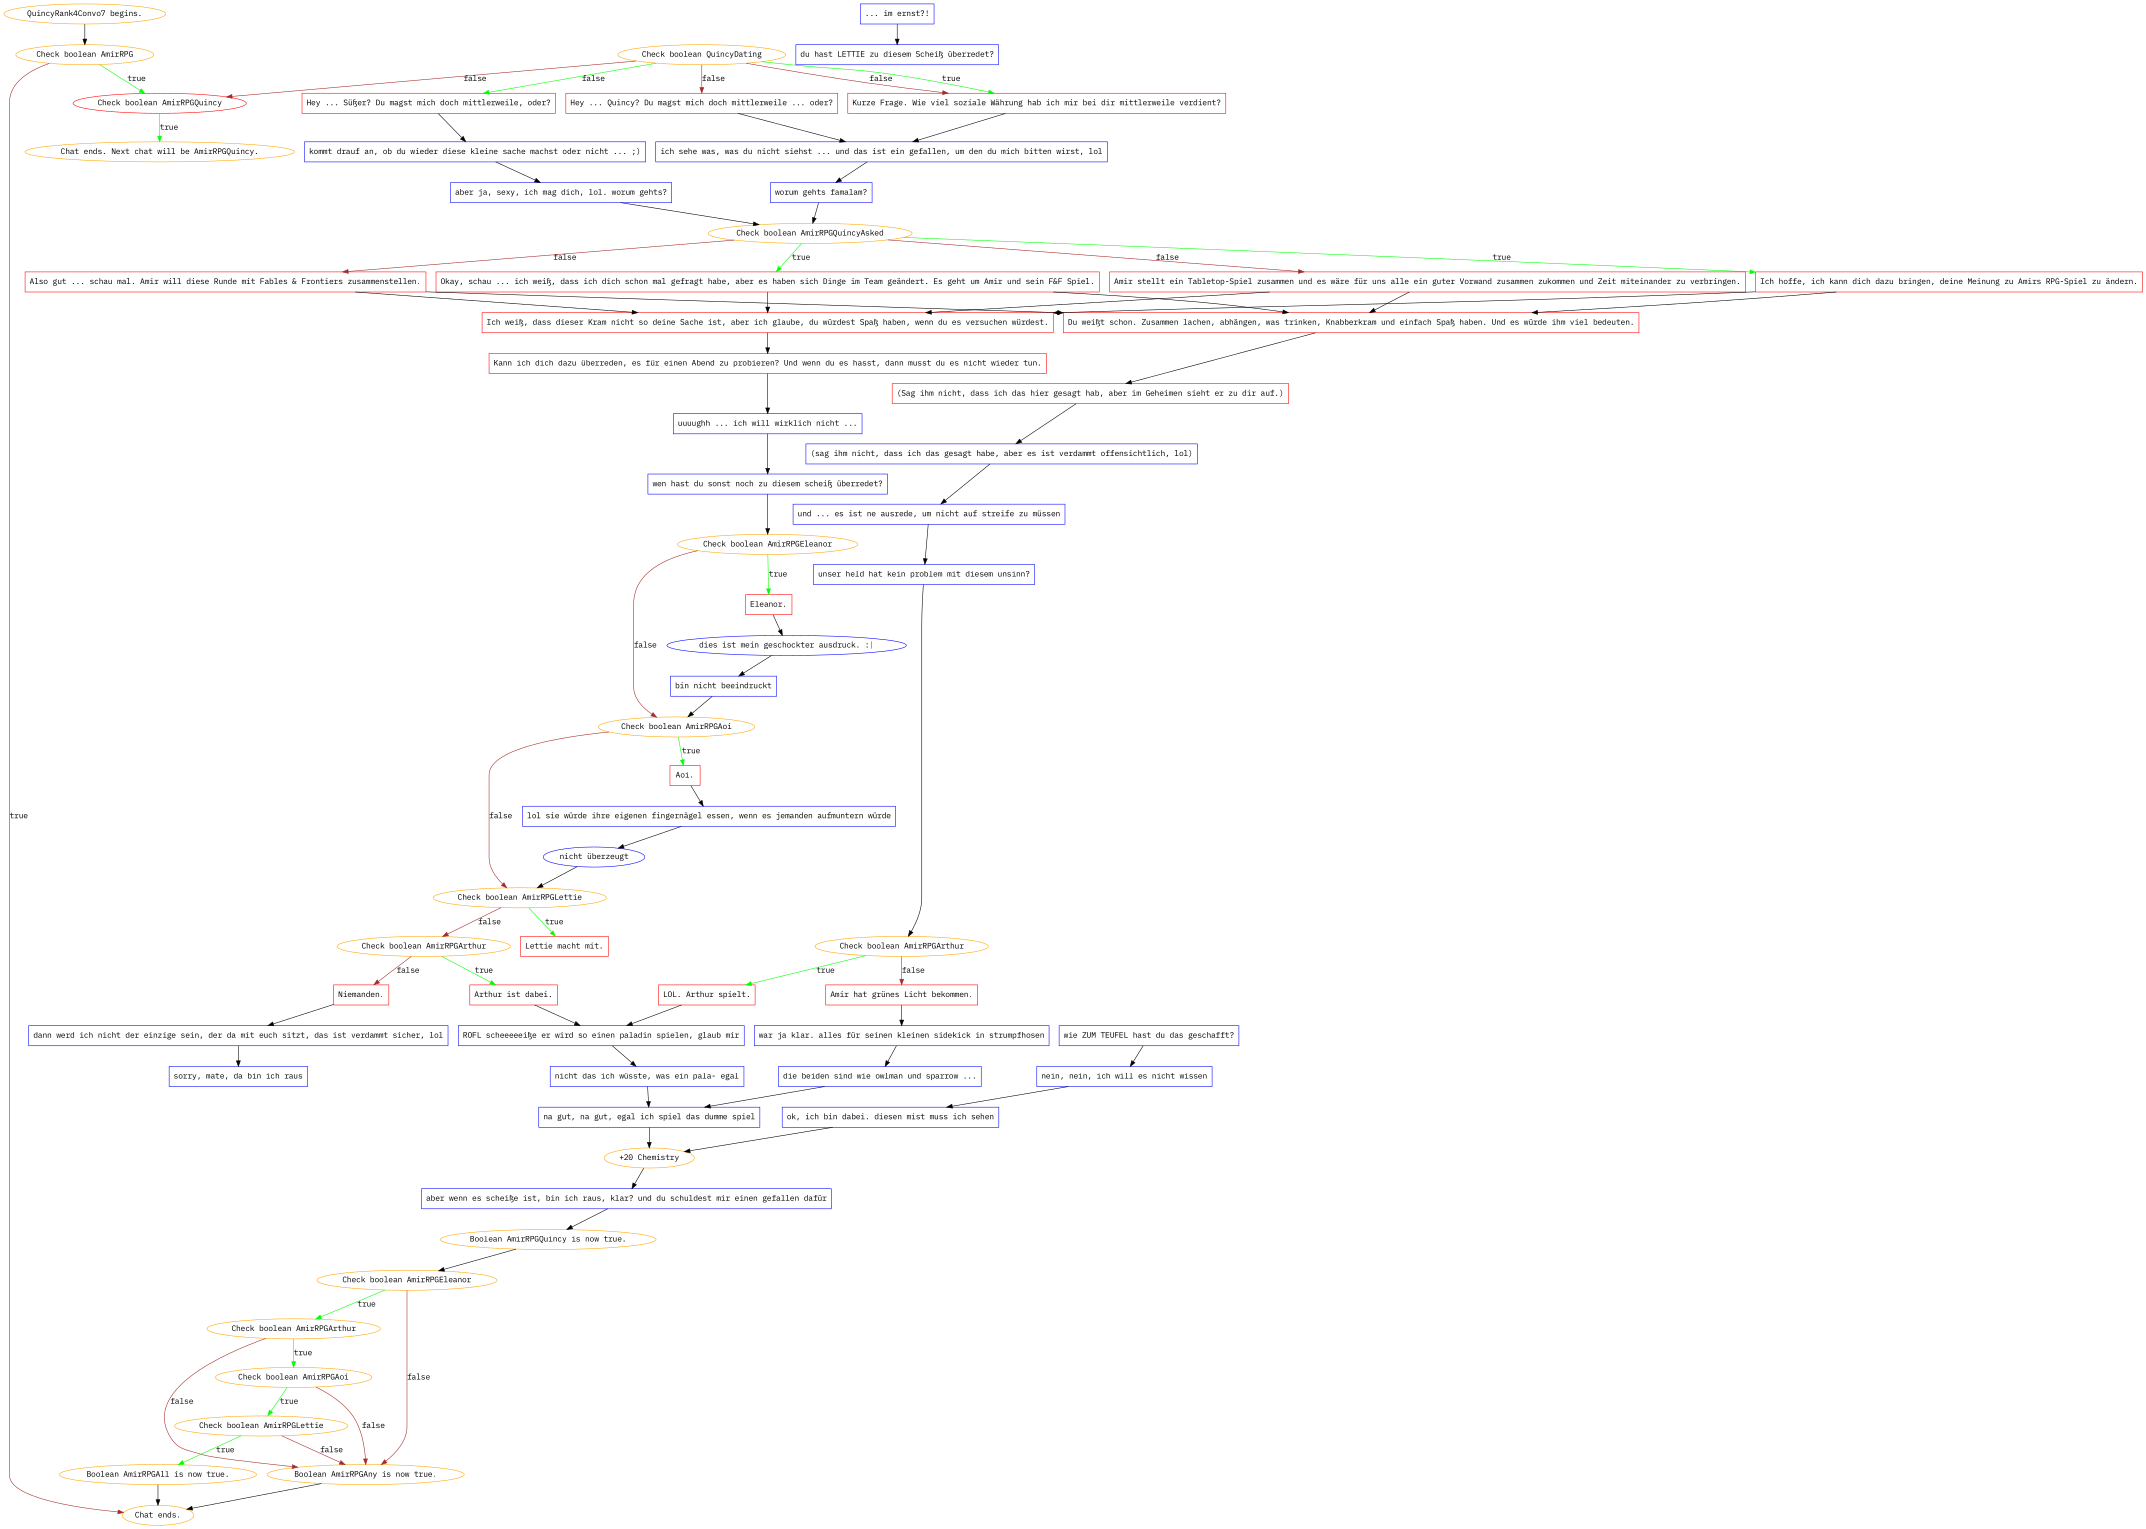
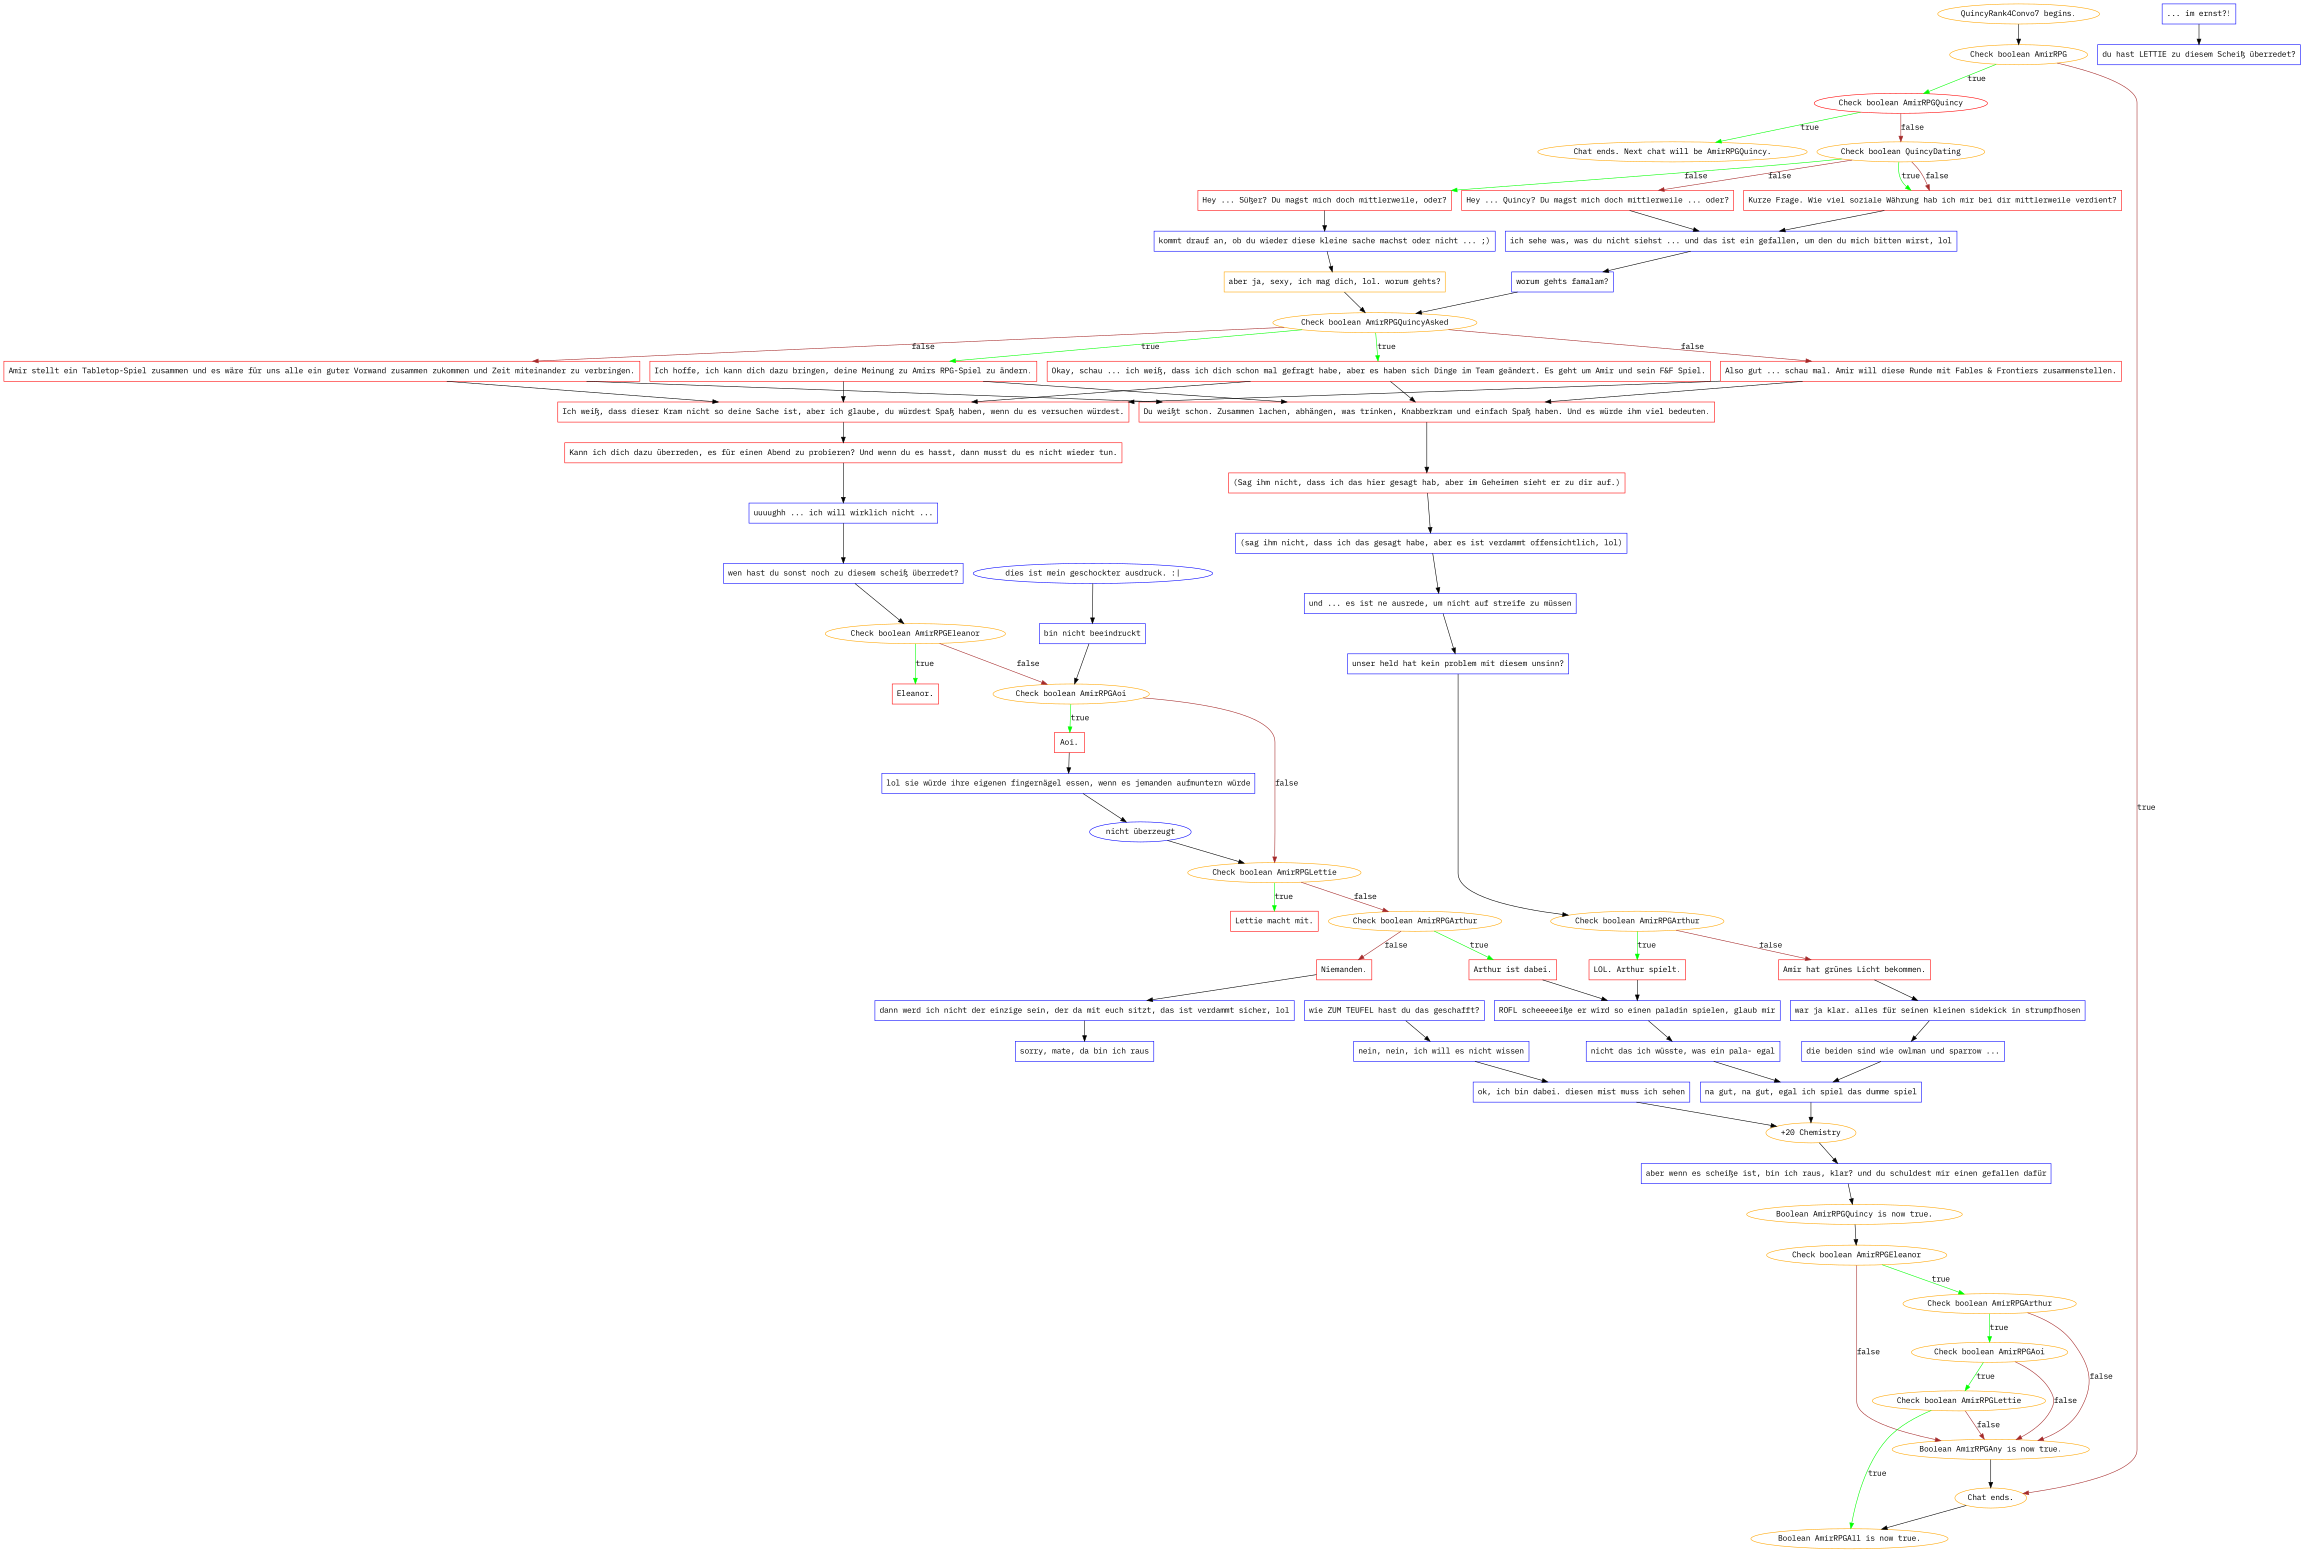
(434, 79) -> (1901, 125)
(561, 193) -> (1335, 282)
(777, 623) -> none
(158, 1492) -> (1927, 1517)
